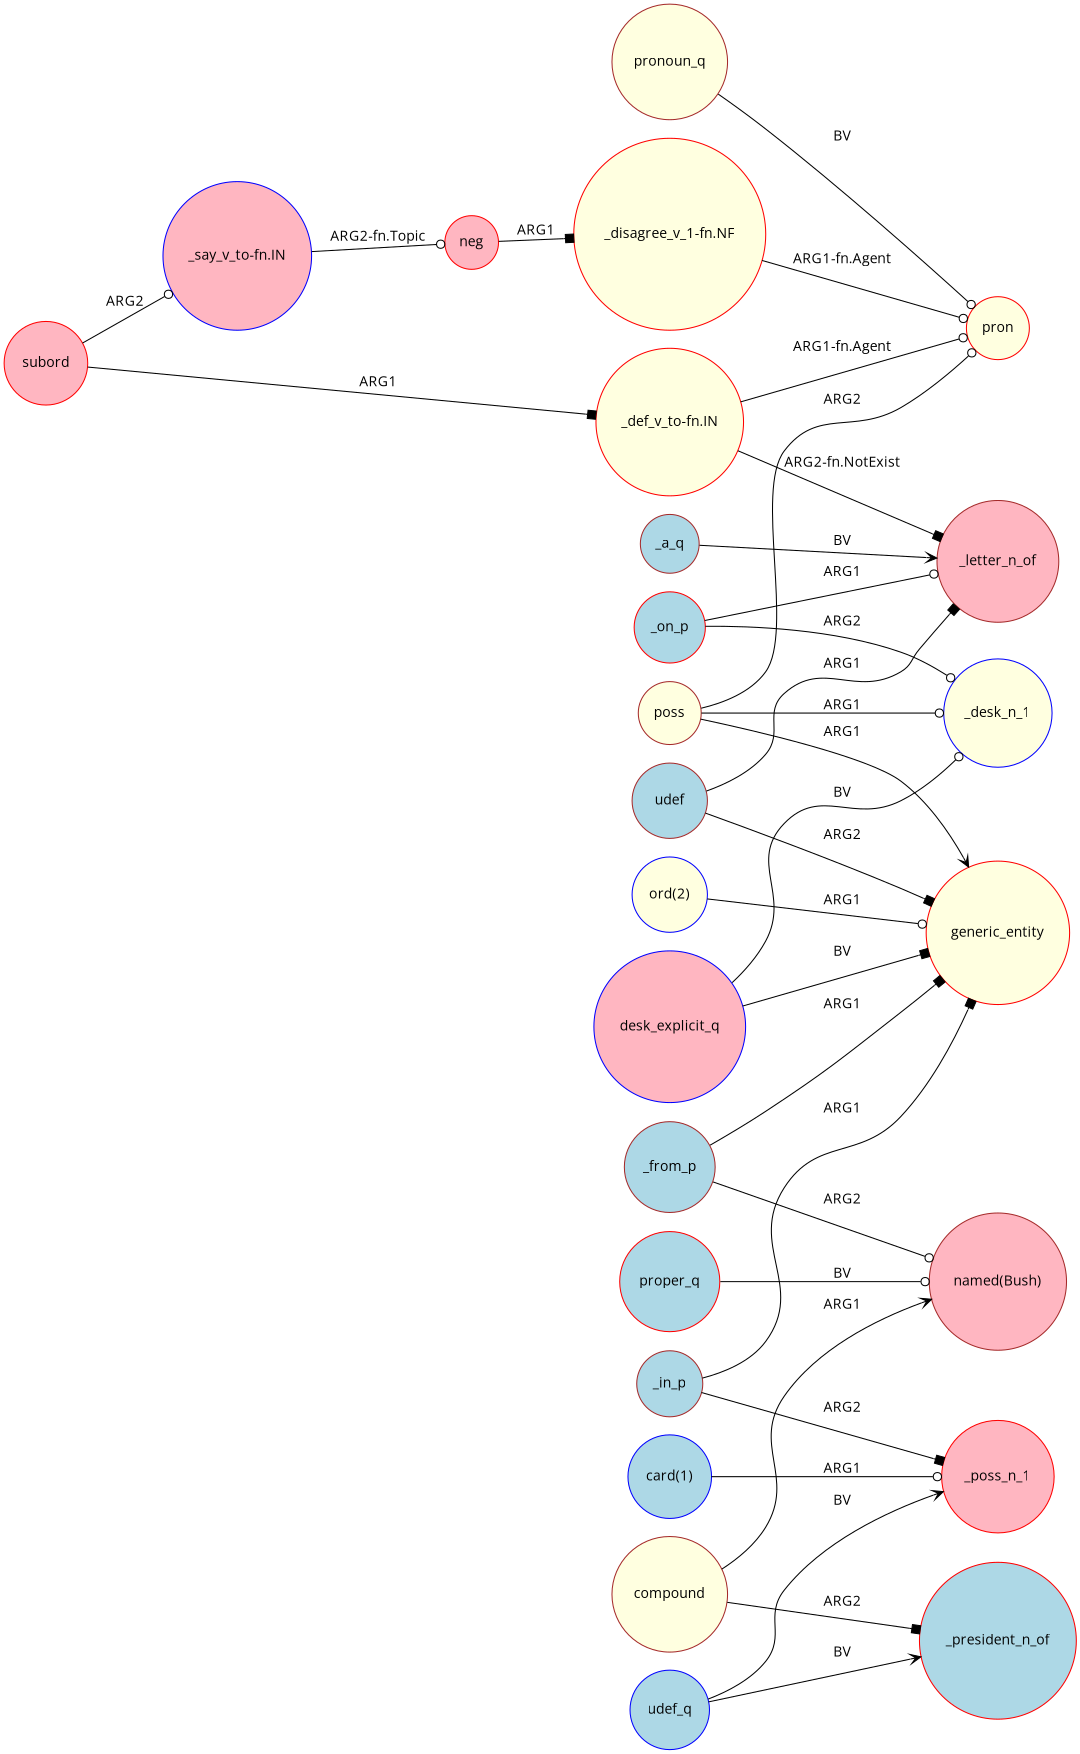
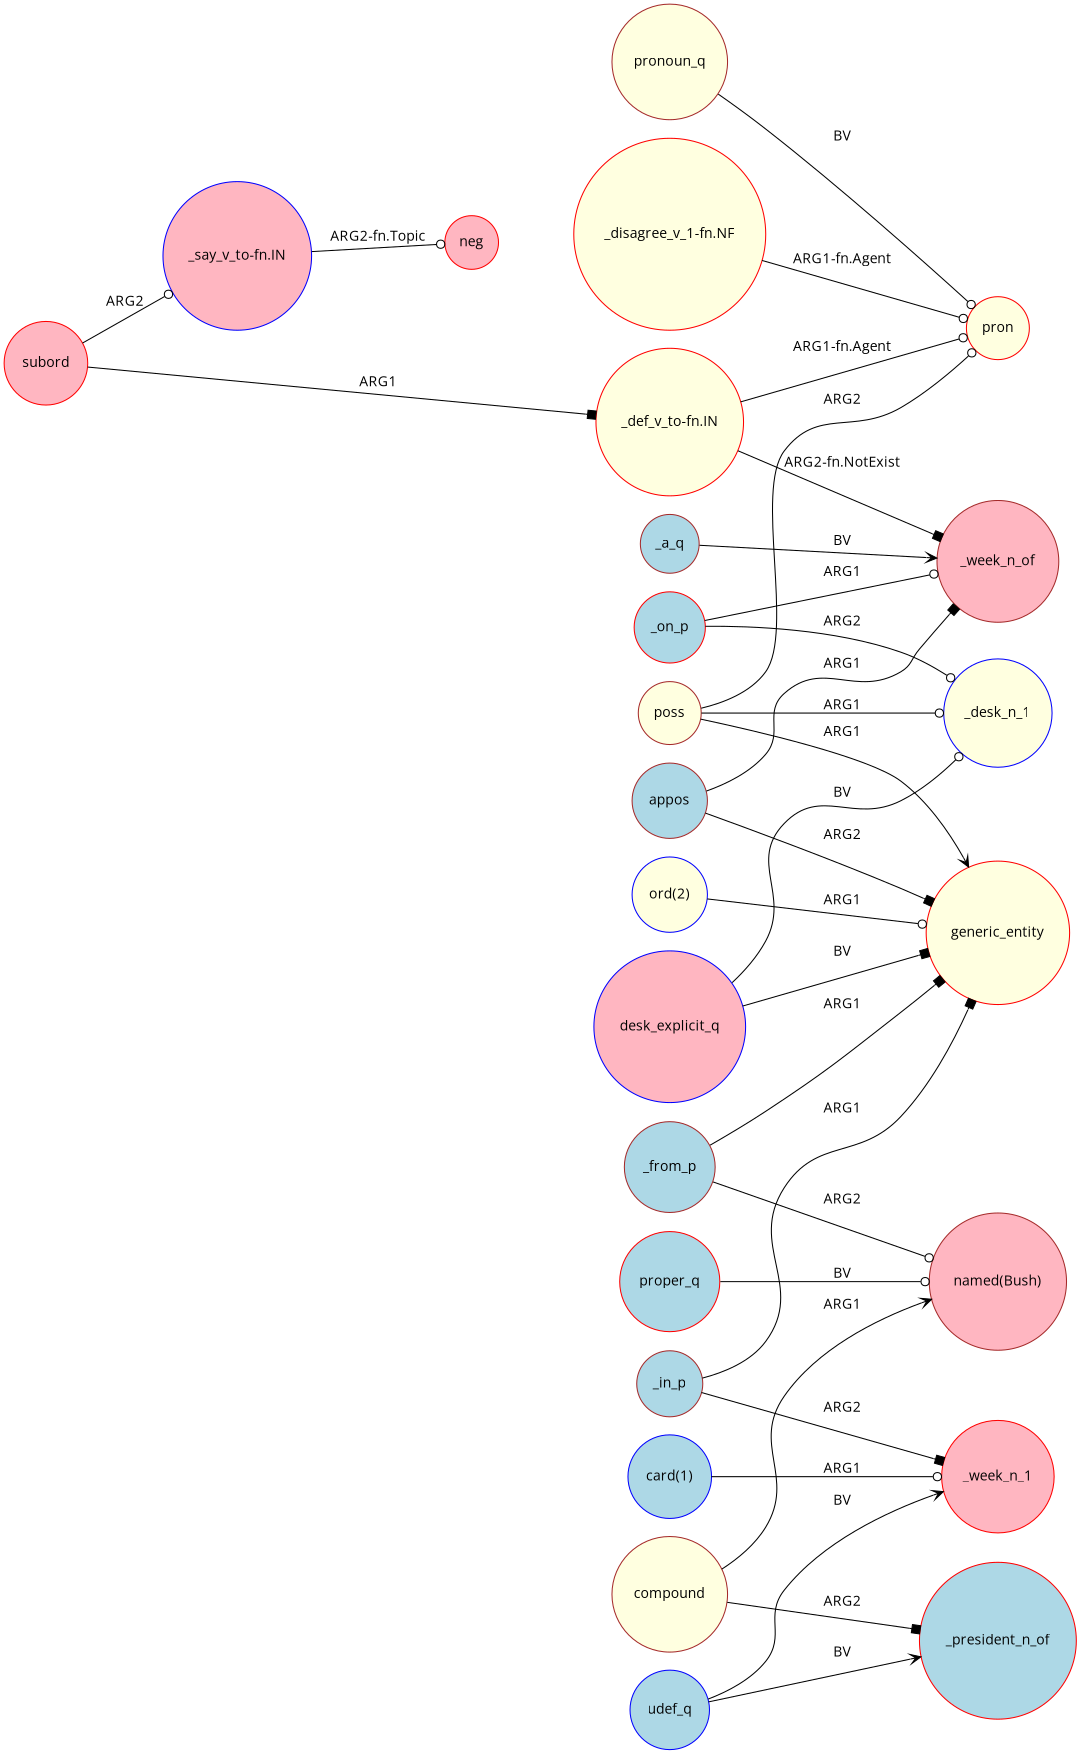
(531, 240) -> none
(998, 561) -> (998, 561)
(670, 801) -> (670, 801)
(998, 1477) -> (998, 1477)
